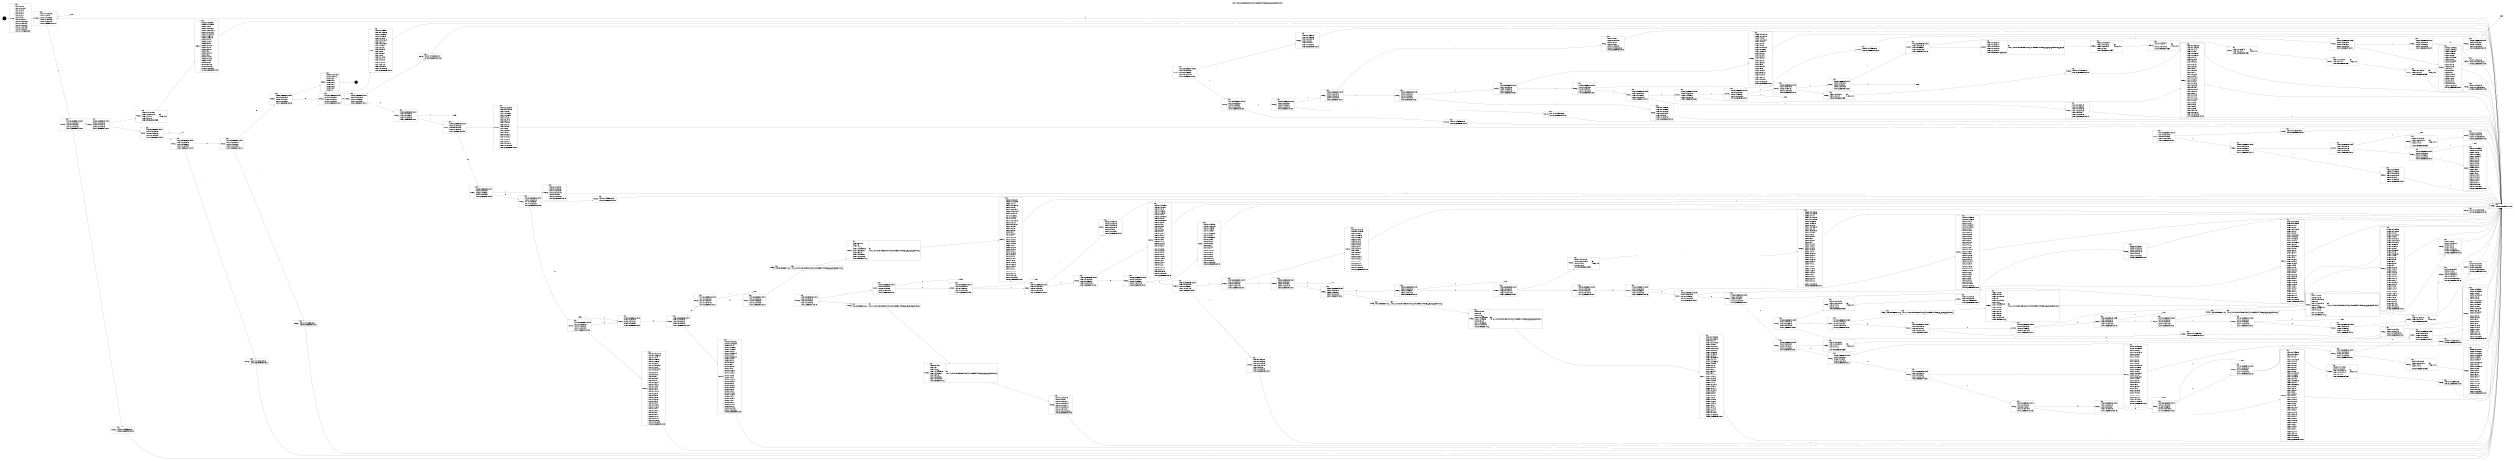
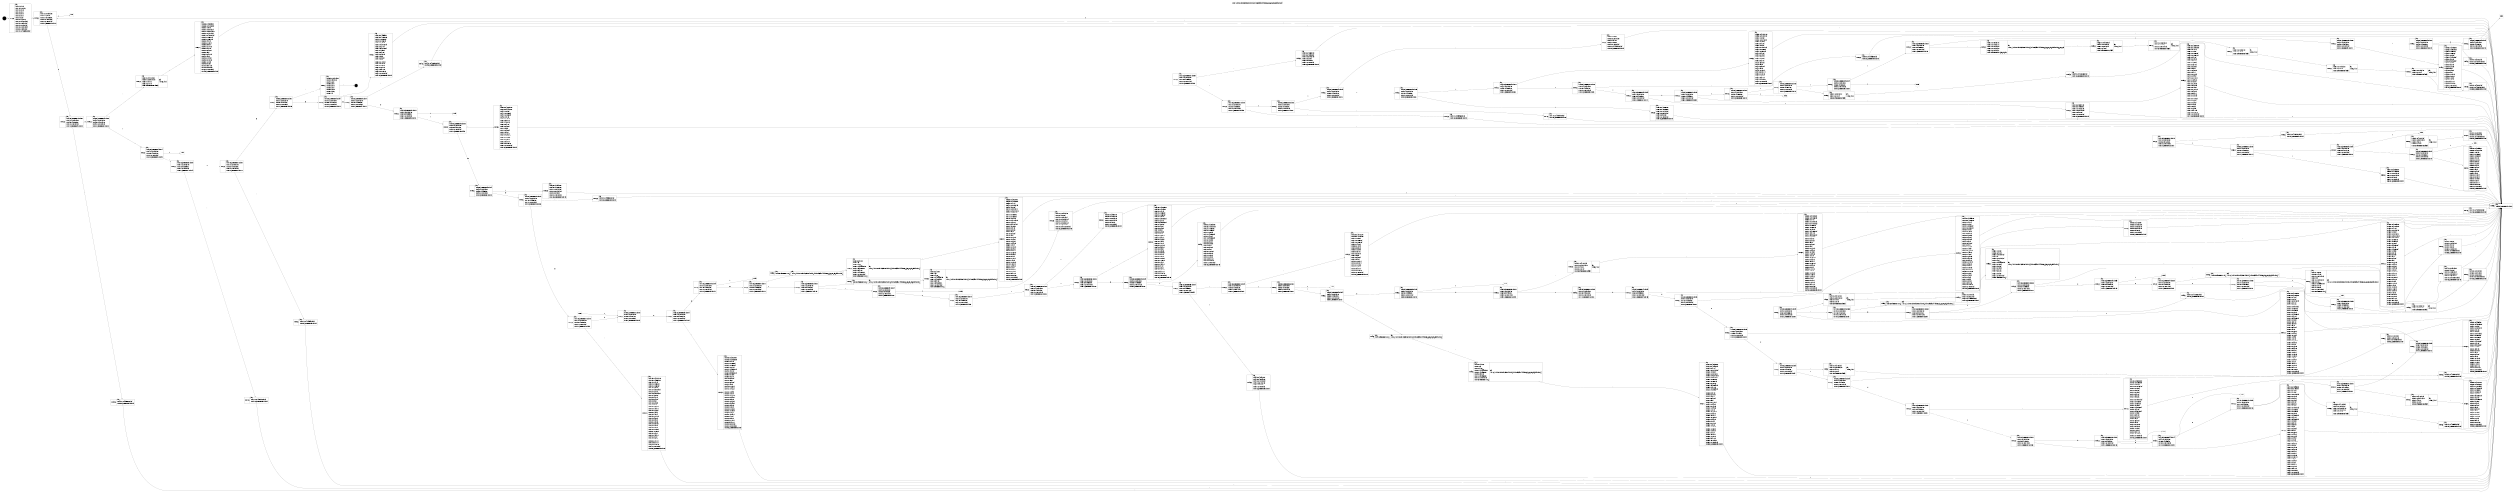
(1036, 280) -> none
